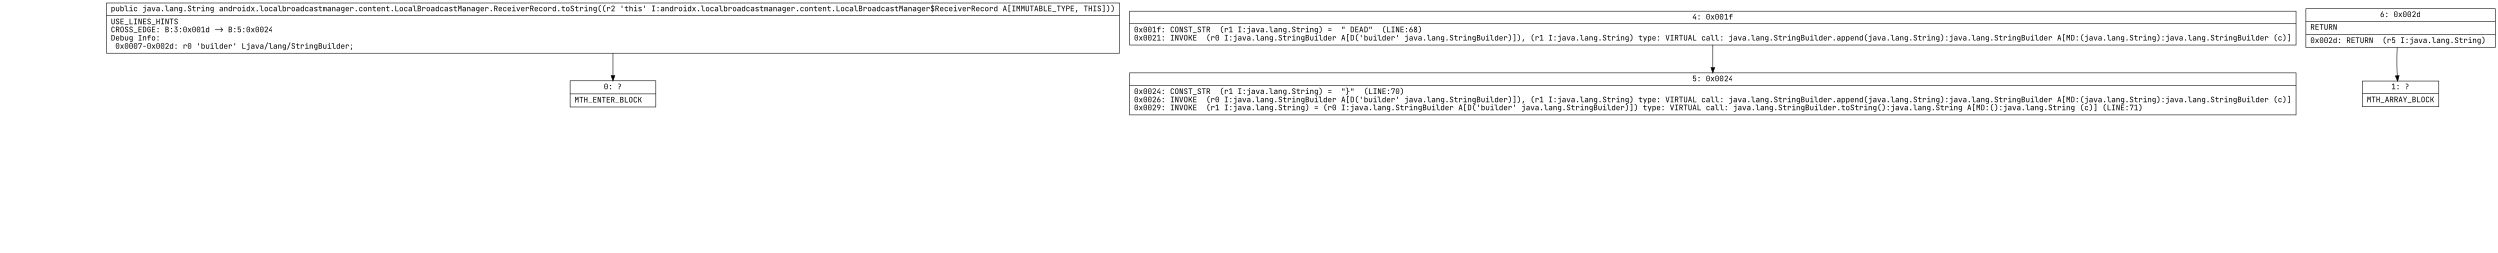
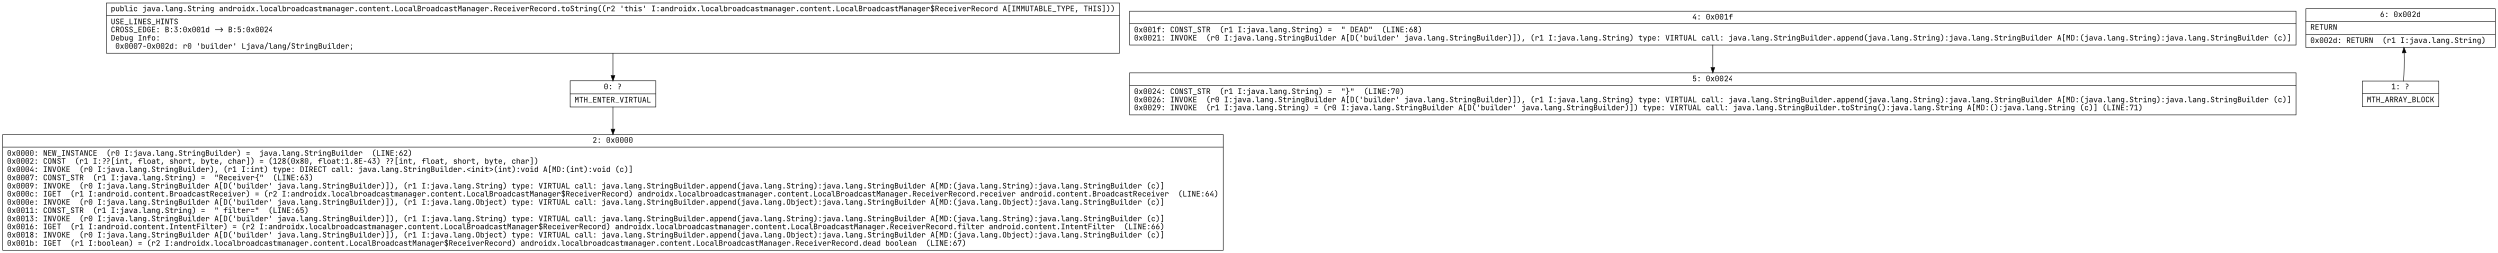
(2401, 41) -> (2401, 41)
(2397, 62) -> (2404, 67)
(608, 100) -> (613, 100)
none -> (613, 192)
